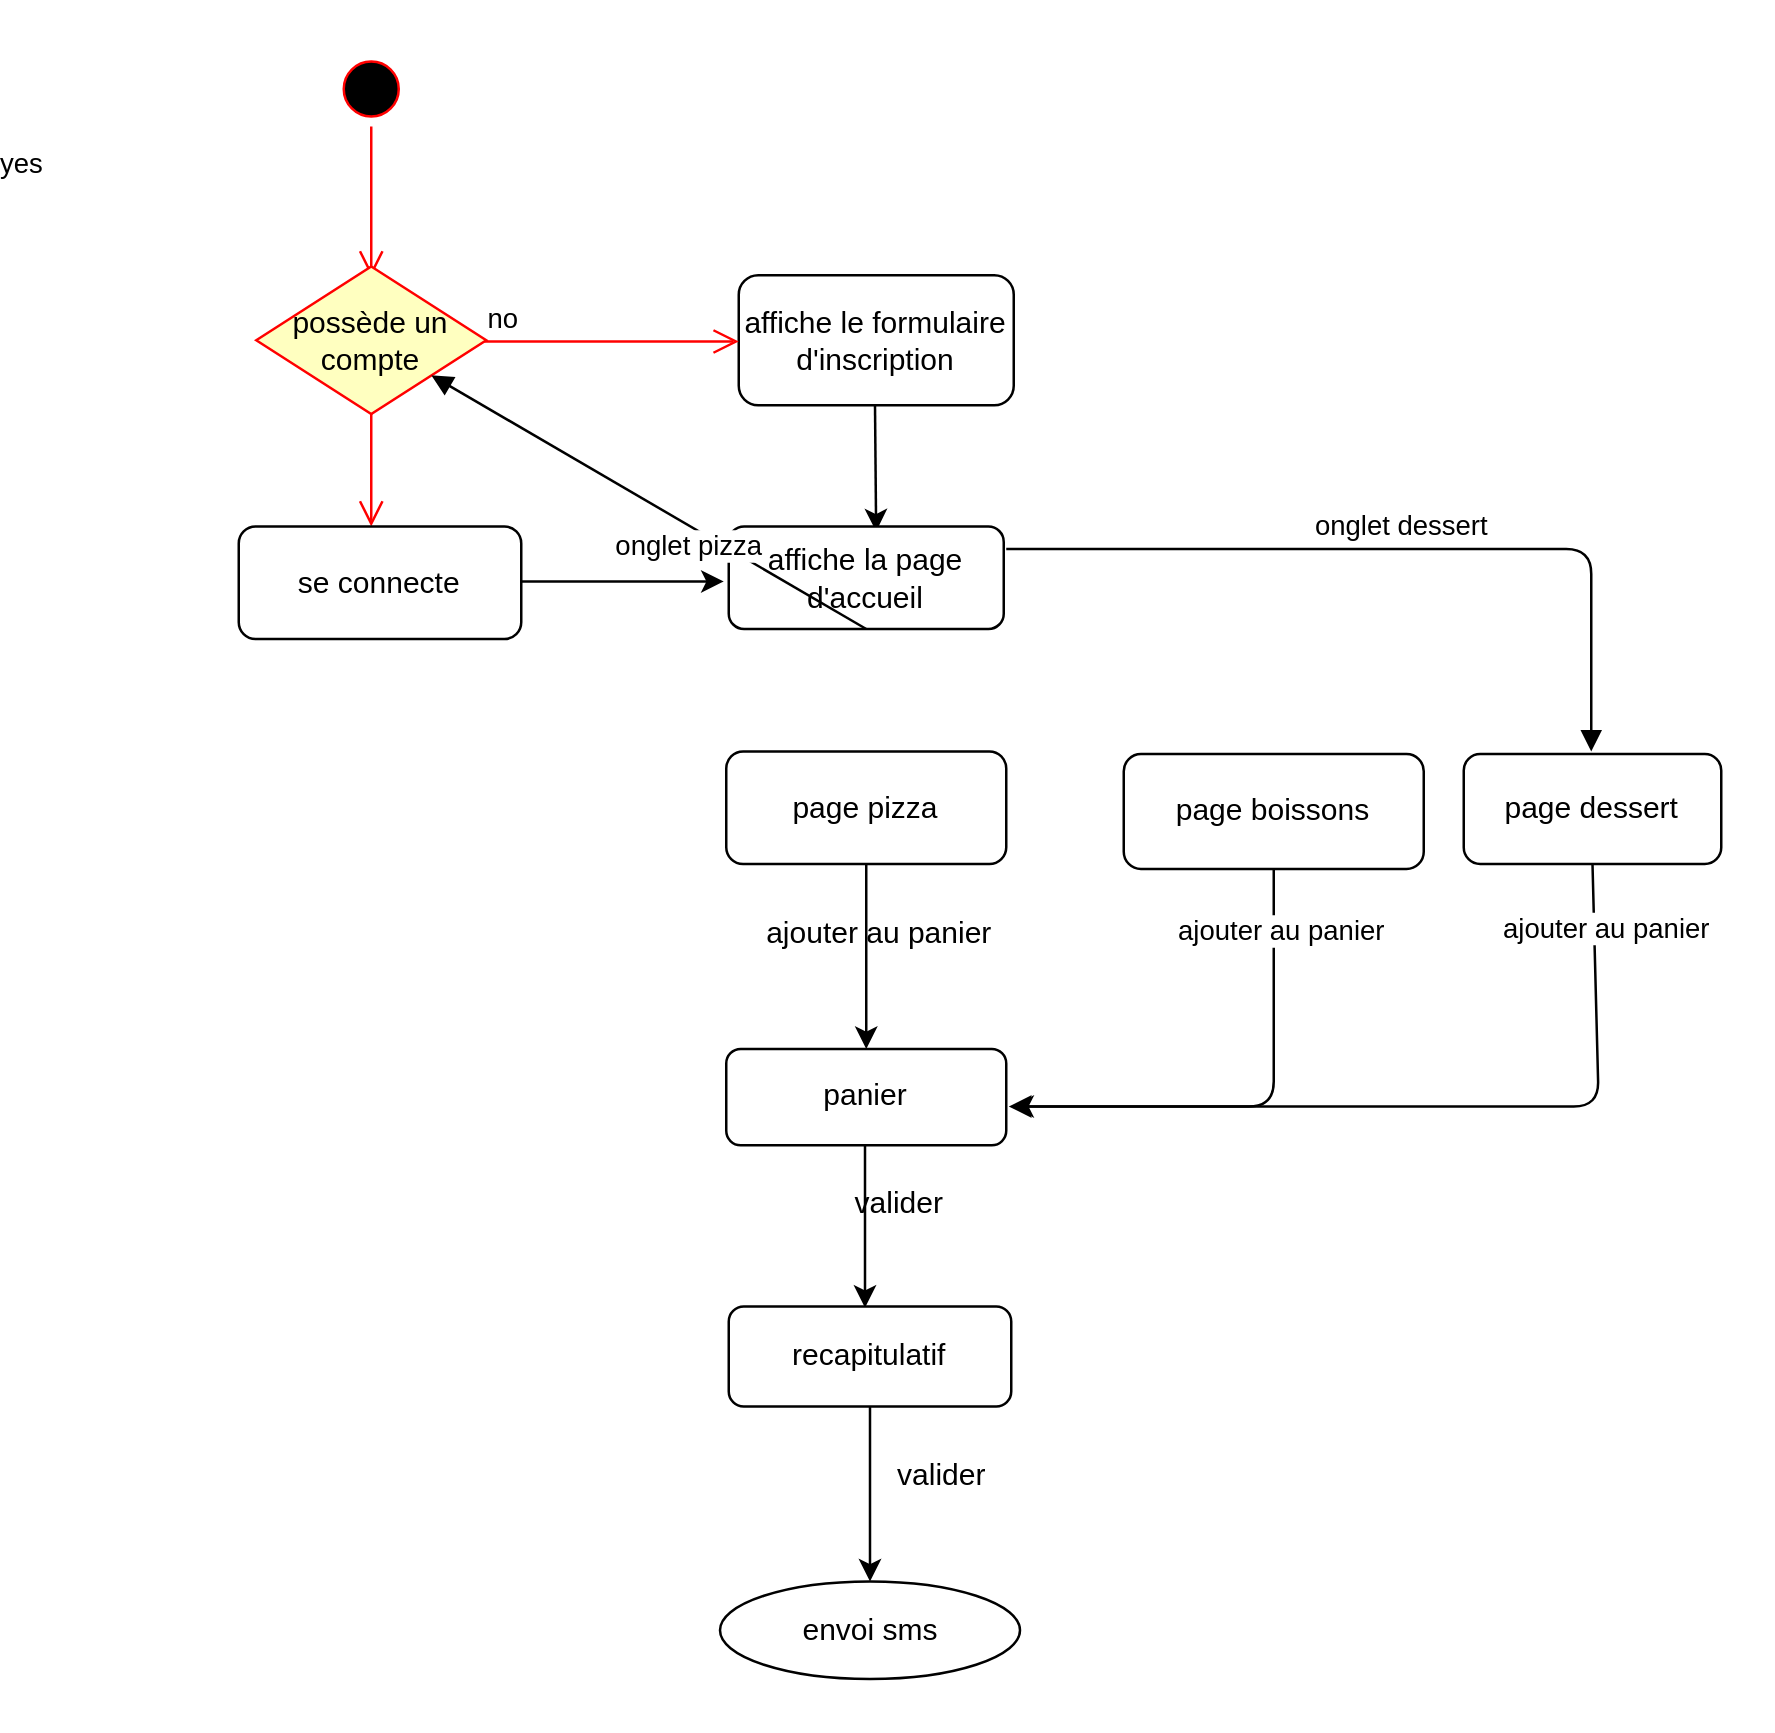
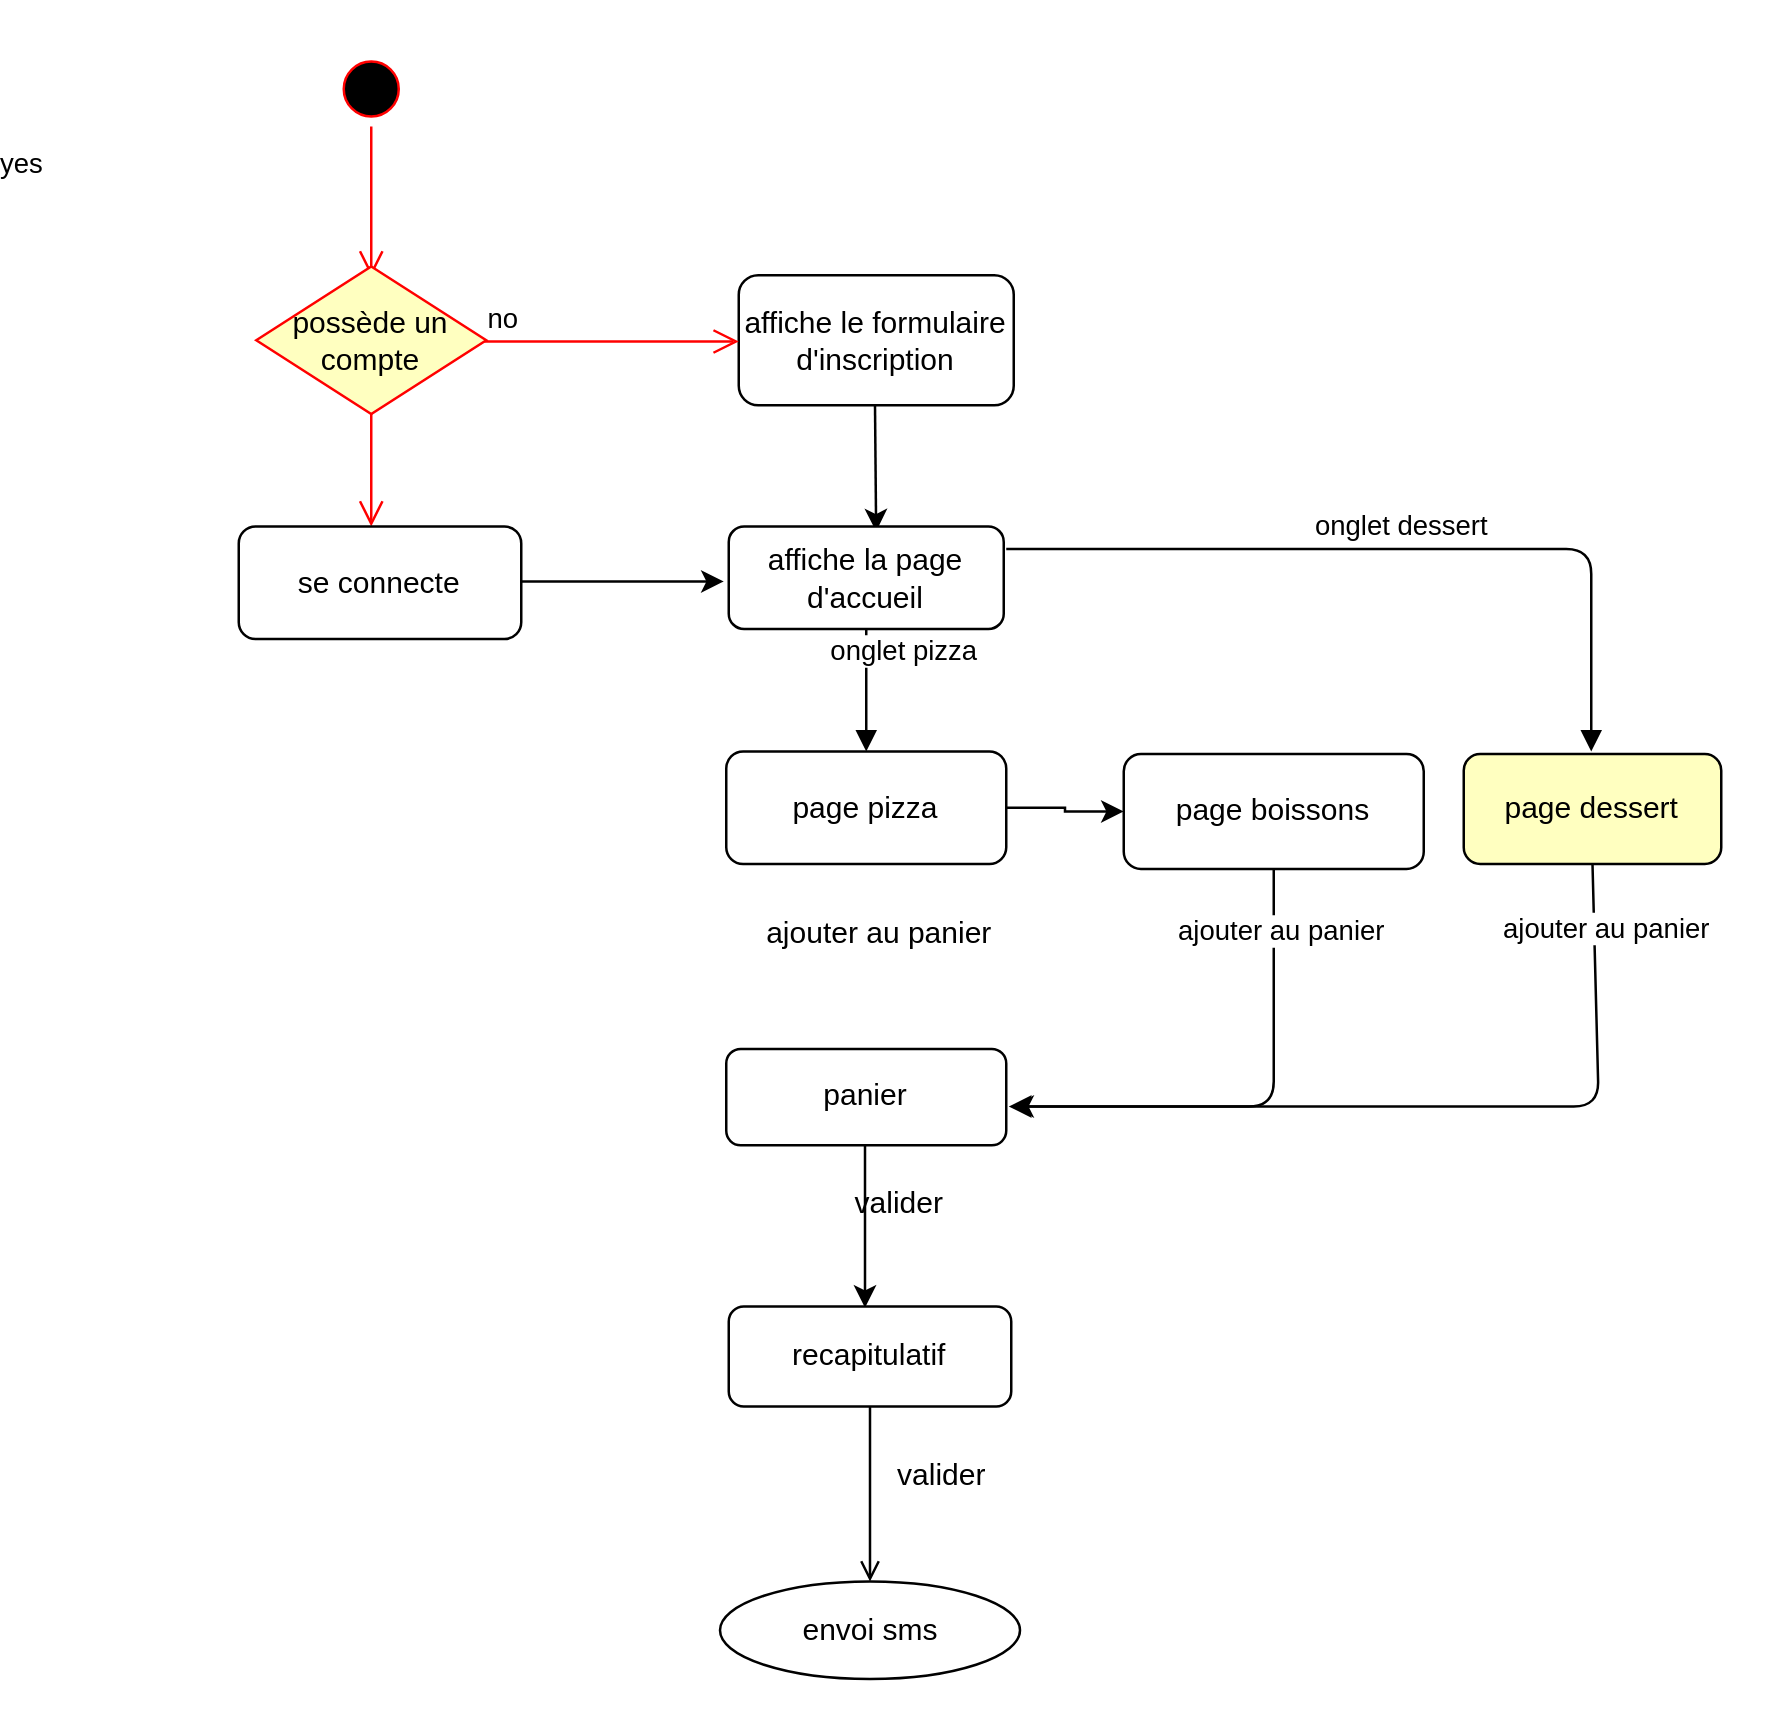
(574, 458) -> (866, 680)
(1593, 809) -> (1593, 809)
(866, 948) -> (1058, 808)
(870, 1563) -> (870, 1567)
